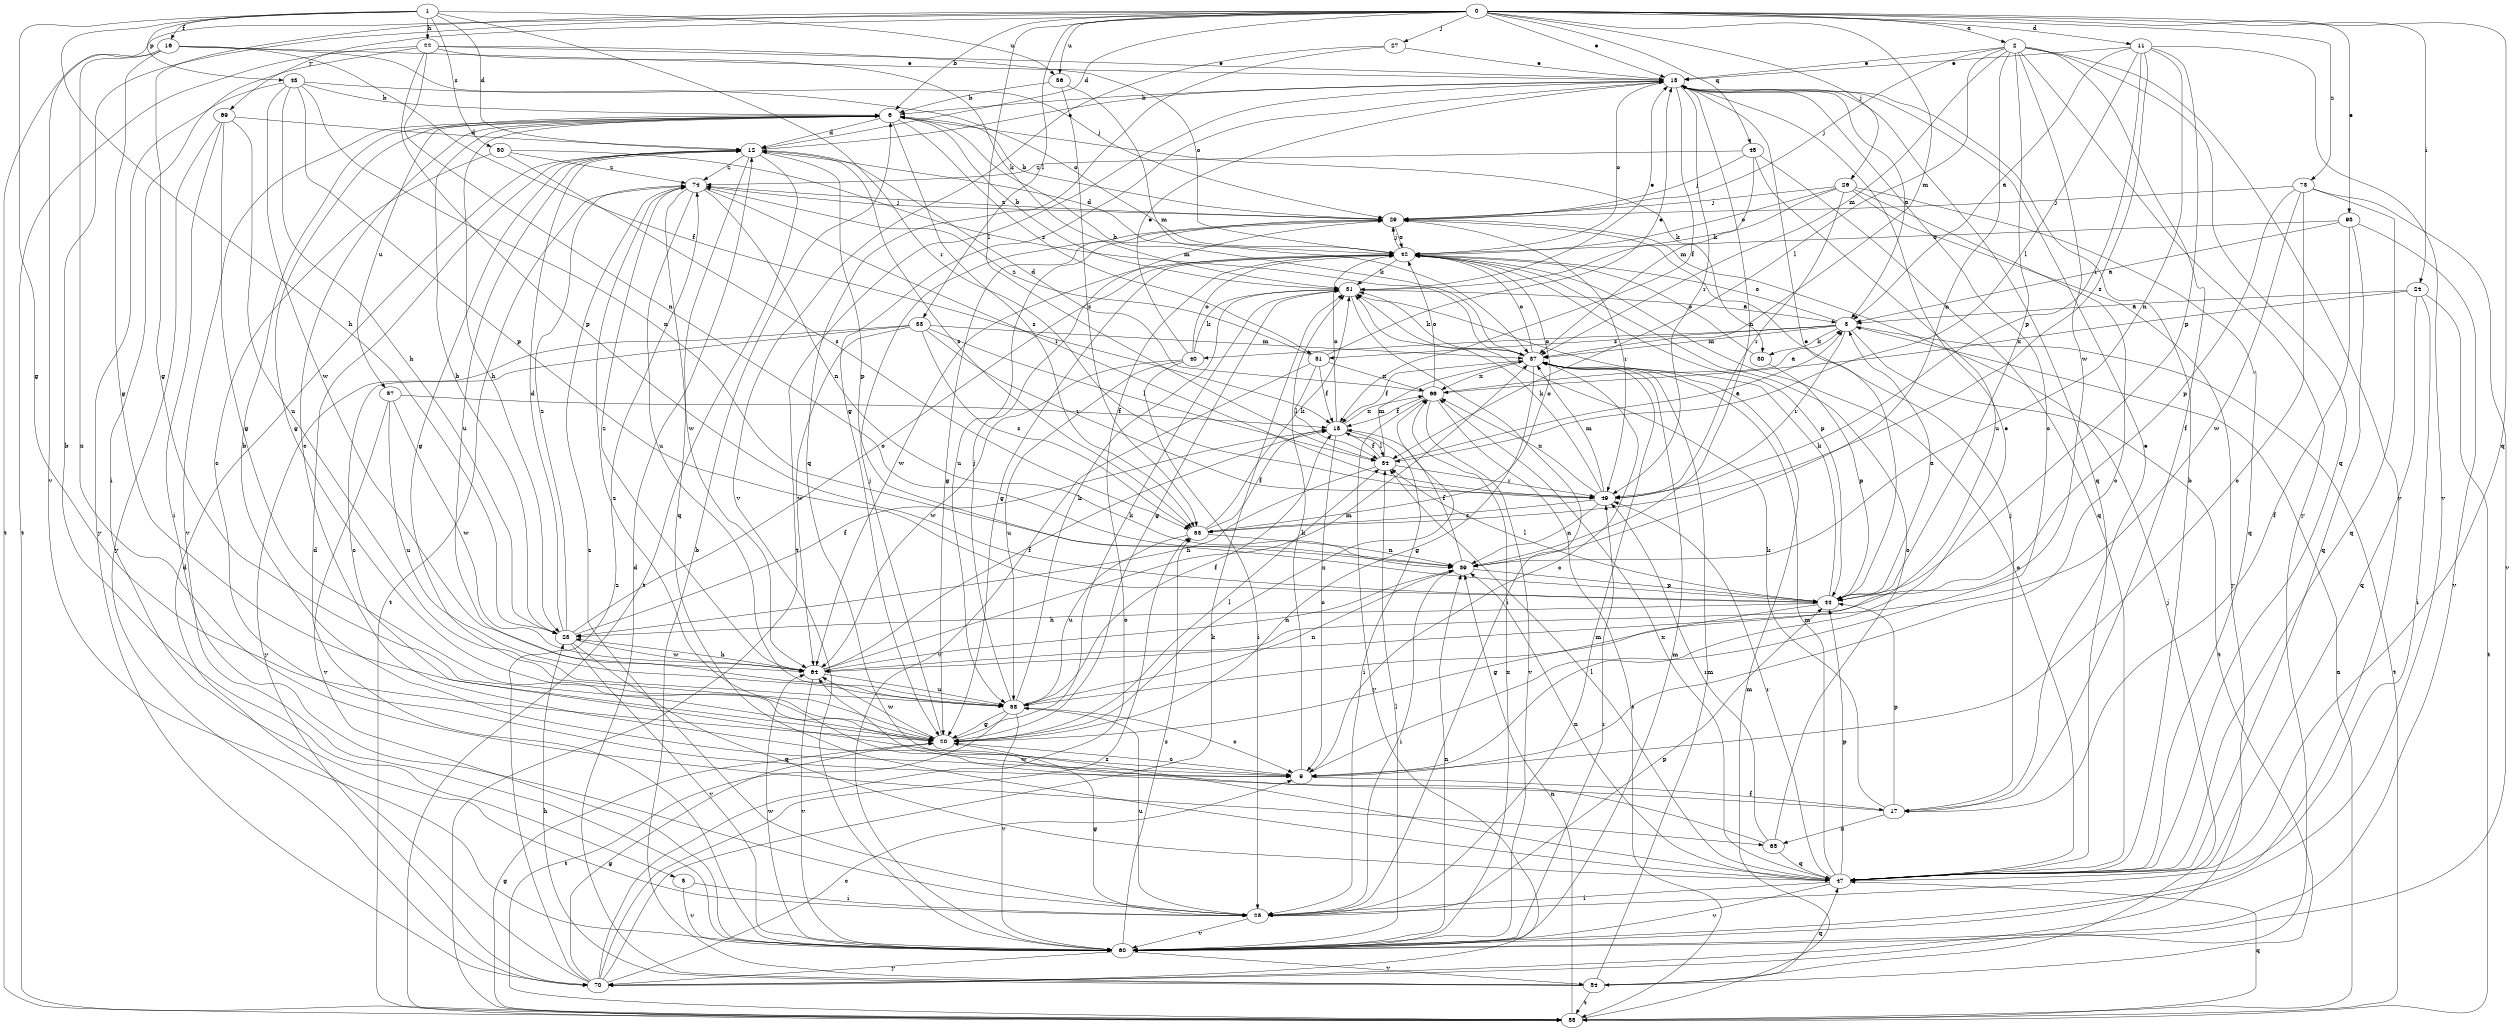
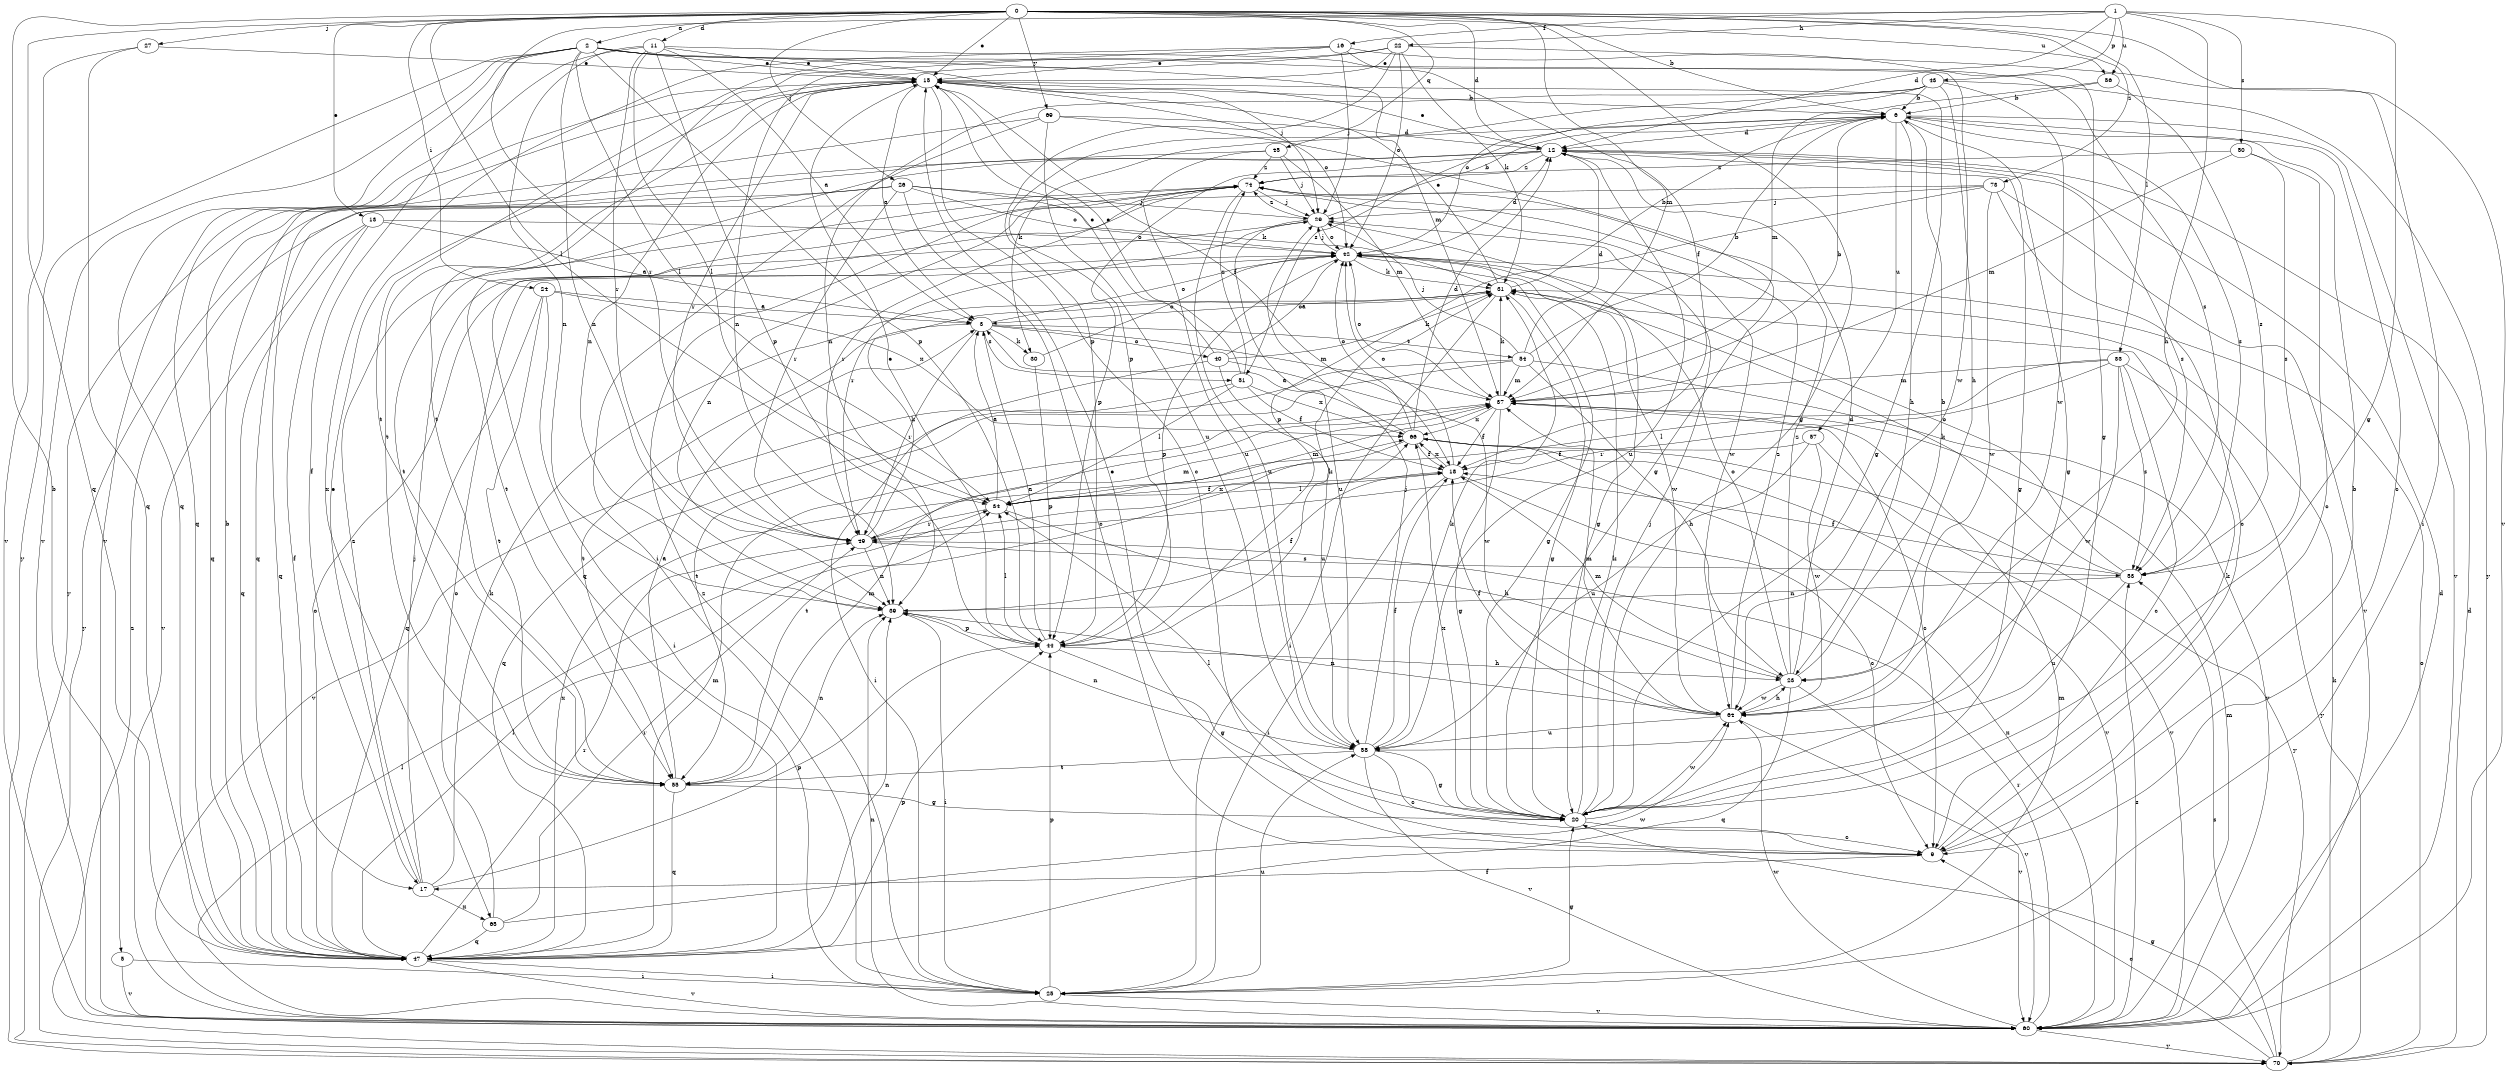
(2349, 220) -> (373, 220)
(845, 533) -> (1598, 576)
(1356, 968) -> (2185, 514)
